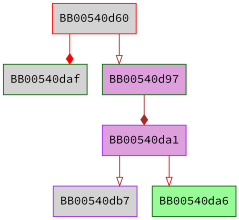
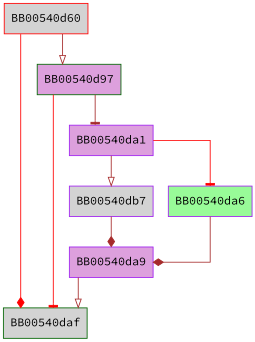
(144, 105) -> (95, 108)
(169, 167) -> (202, 140)
none -> (53, 199)
(194, 201) -> (210, 201)
none -> (111, 262)
